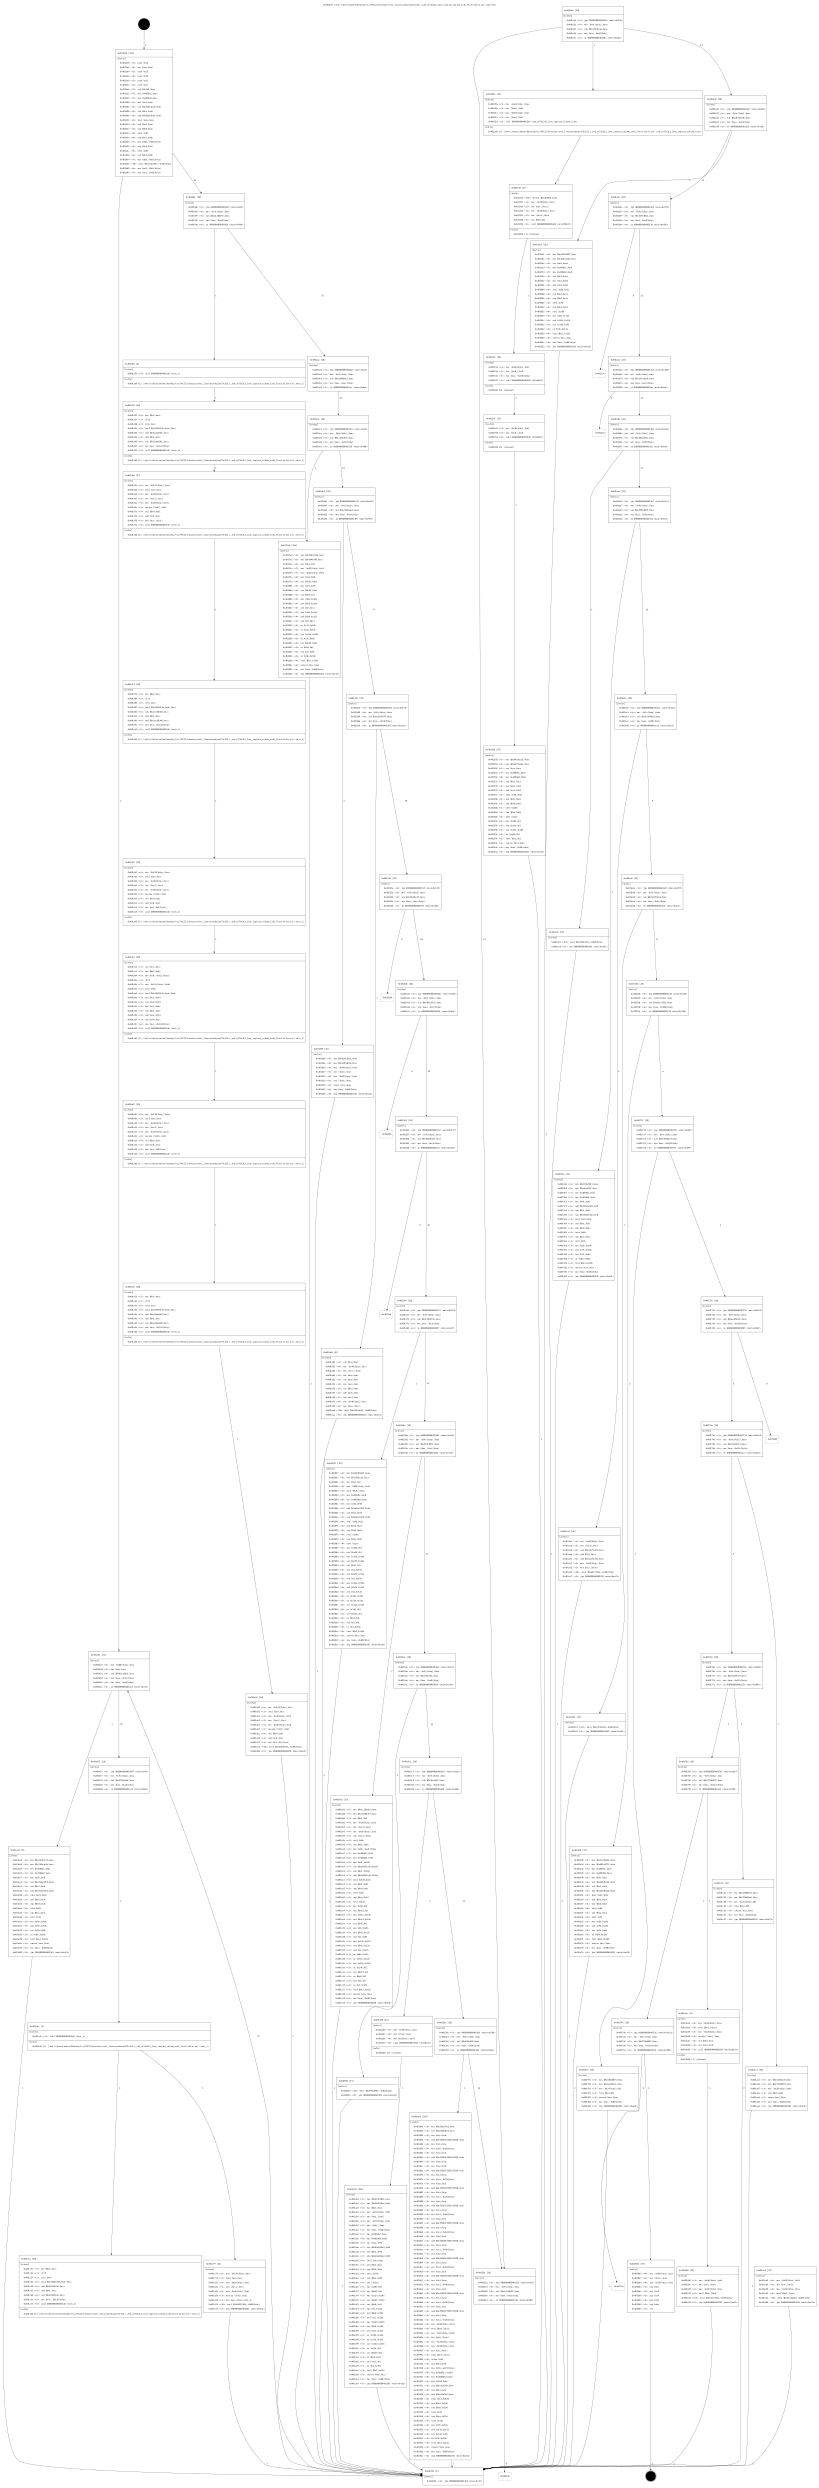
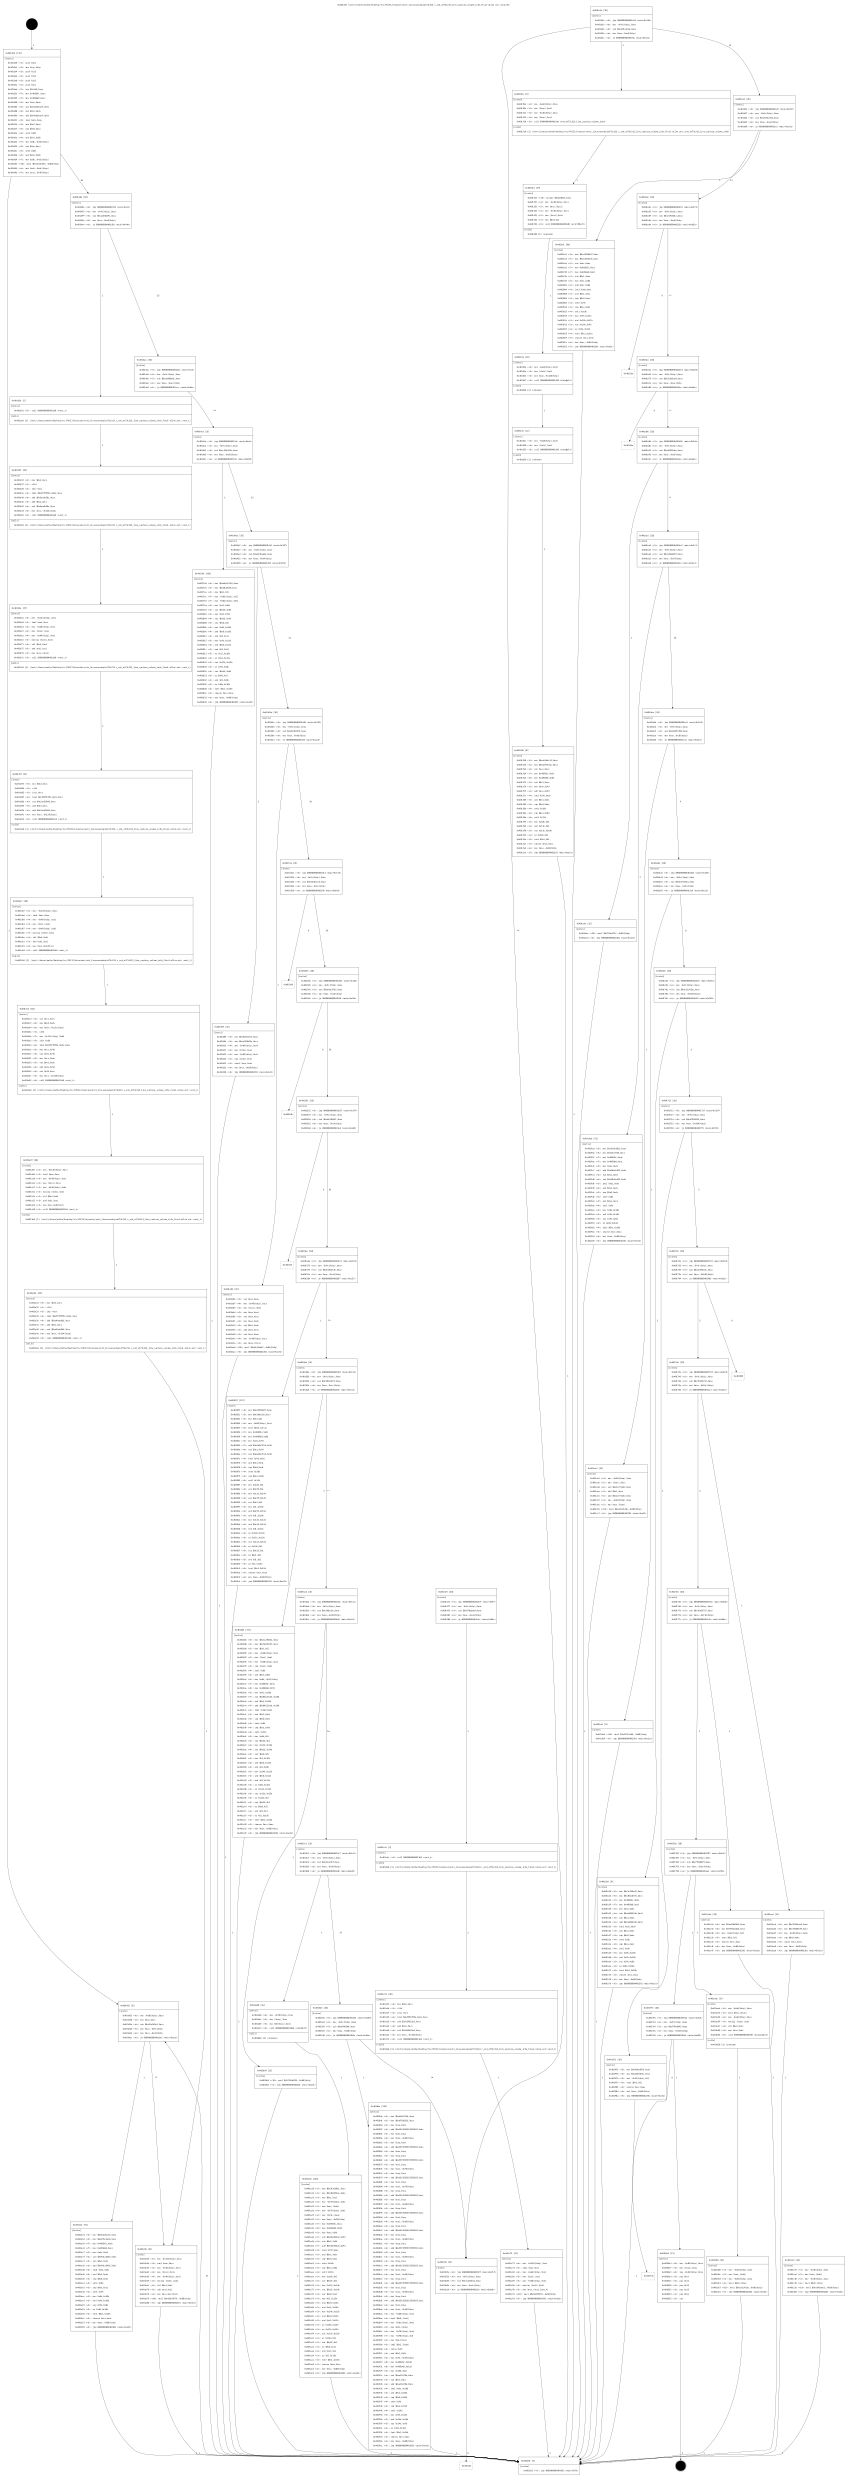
(119, 1724) -> (157, 2143)
(215, 2141) -> (510, 2149)
